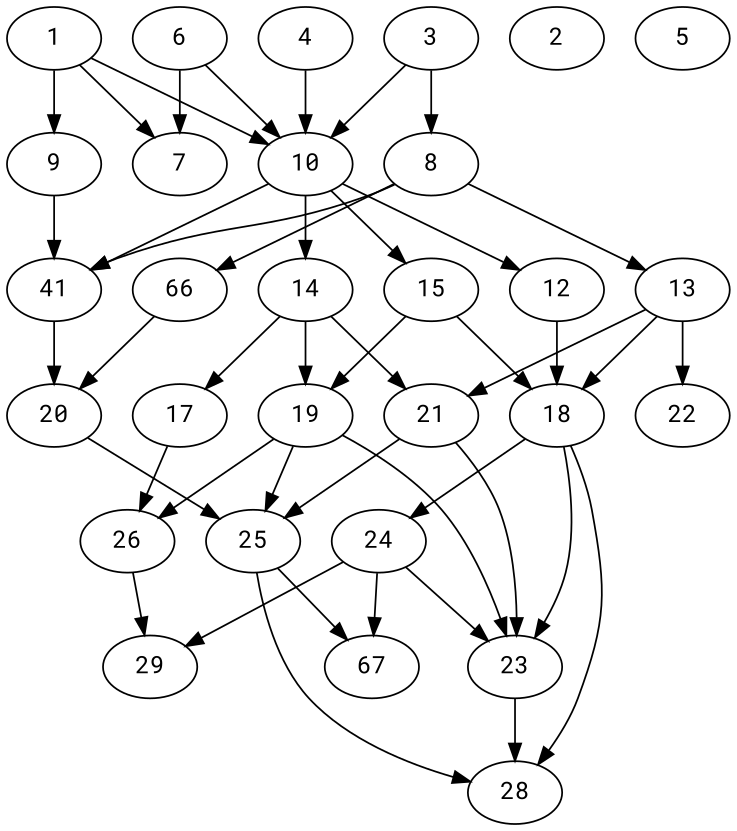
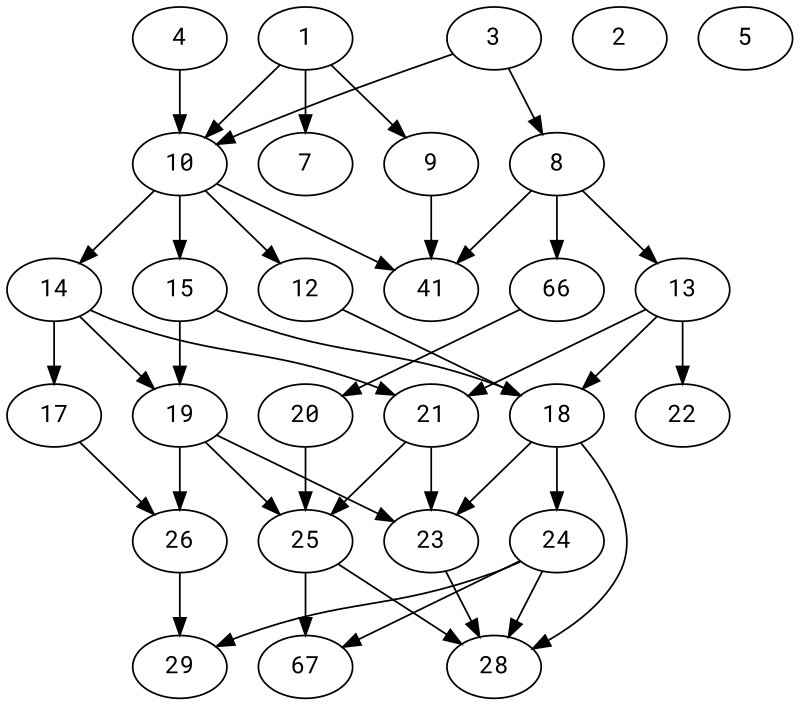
(180, 38) -> none
(54, 344) -> none
(440, 598) -> (530, 596)
